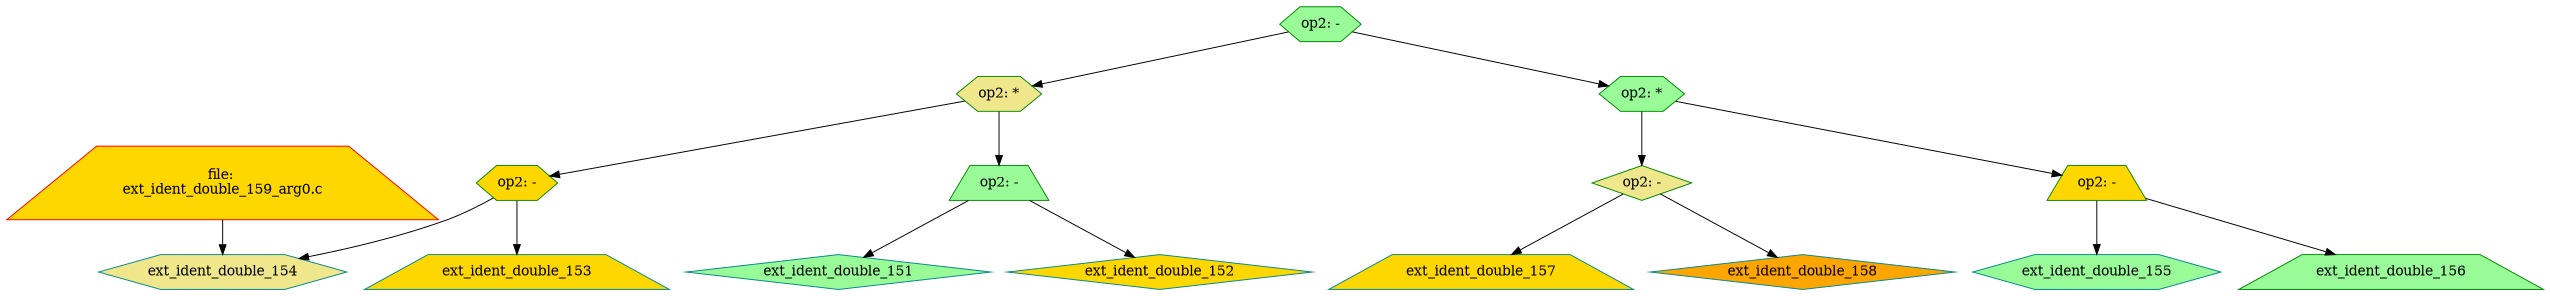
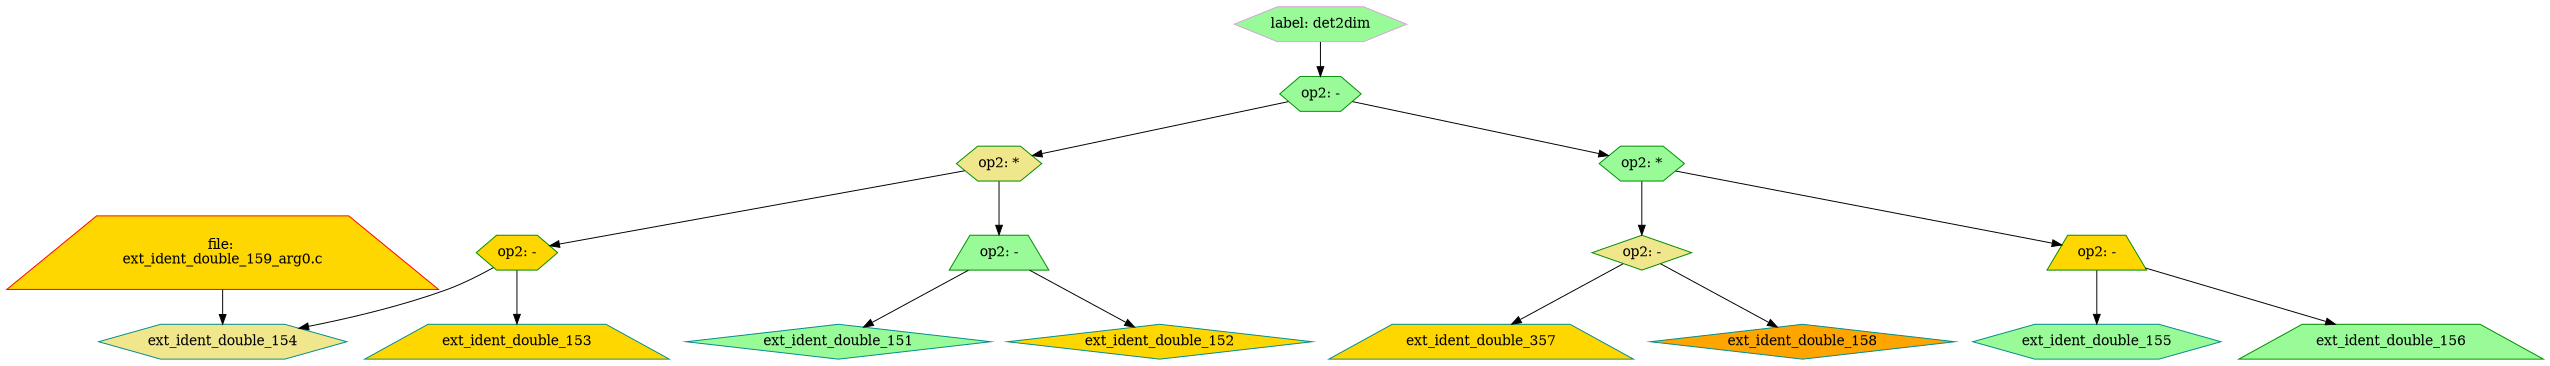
none -> (1320, 24)
(1481, 272) -> (1481, 342)
